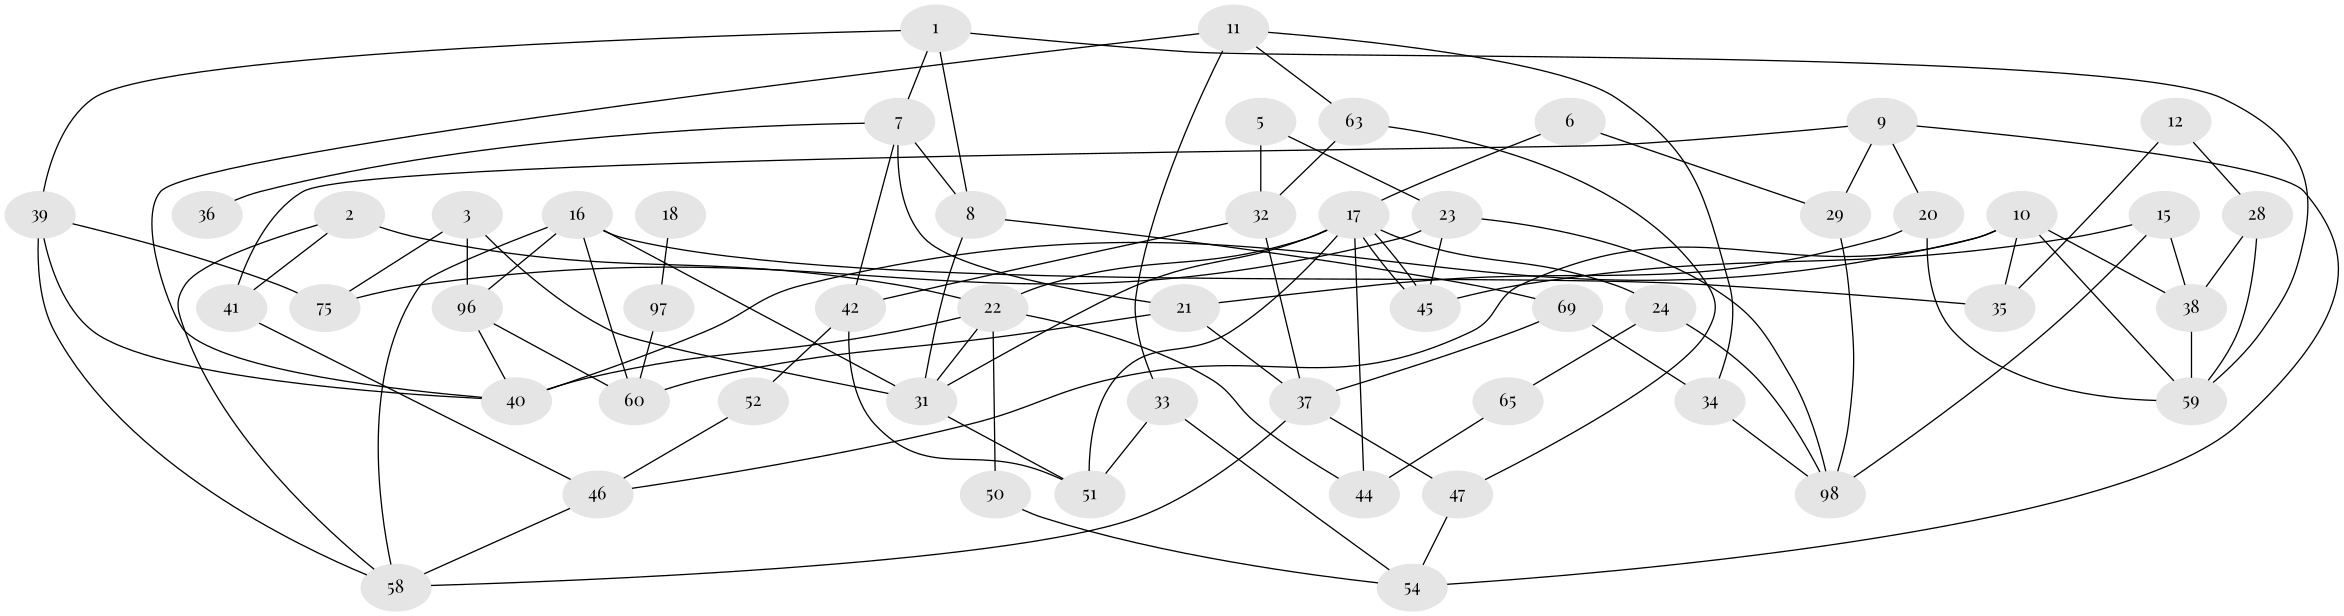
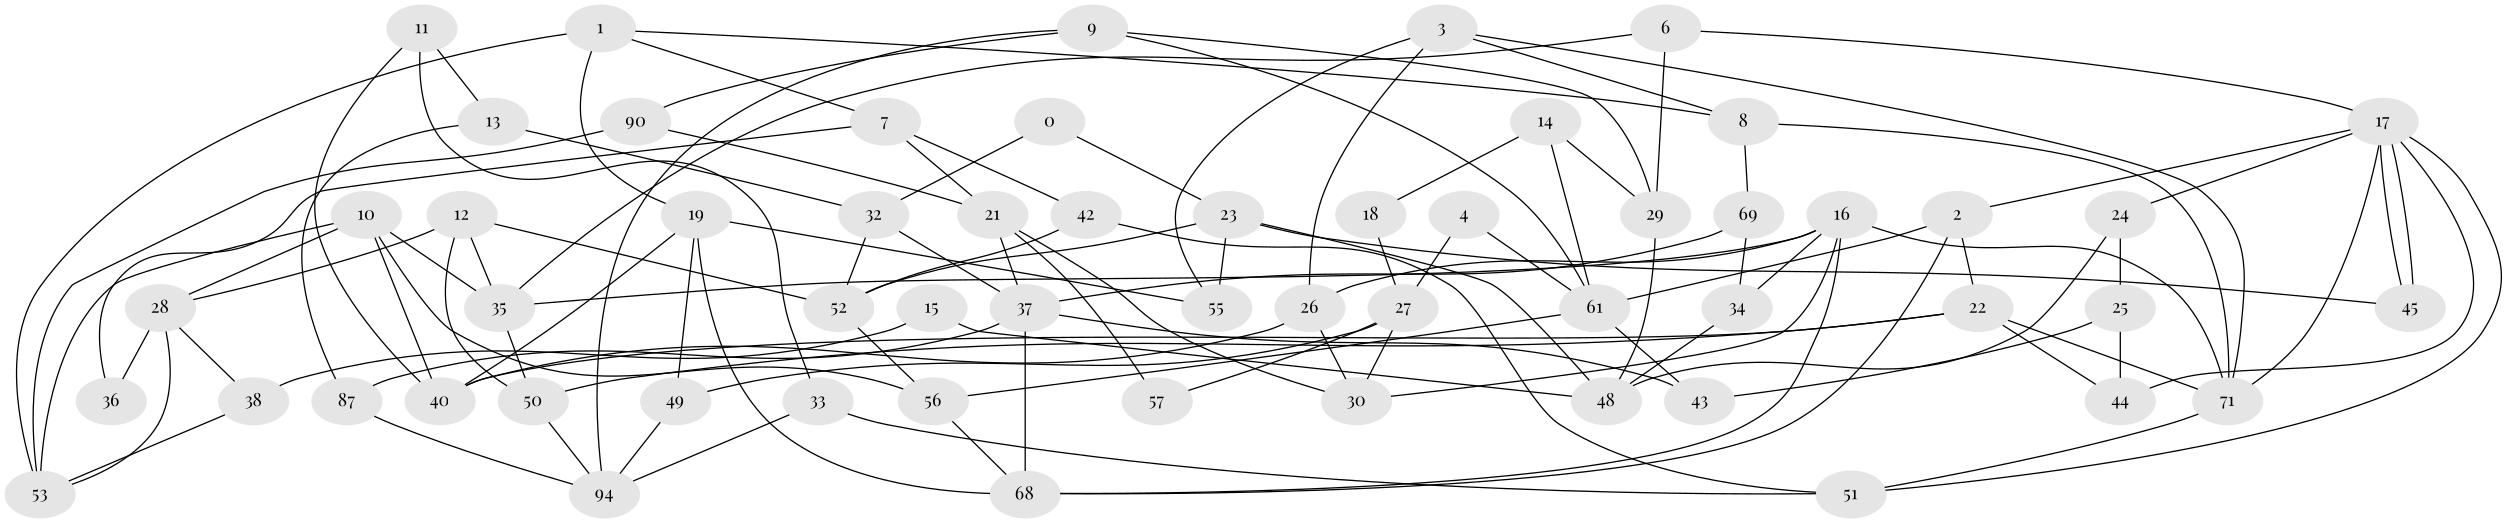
none -> (1018, 63)
(1600, 90) -> (1802, 251)
(1261, 122) -> (1050, 122)
(1354, 122) -> (493, 122)
none -> (1546, 122)
(935, 168) -> (1593, 75)
(40, 215) -> (696, 215)
none -> (1464, 215)
(1929, 215) -> (636, 122)
(1948, 253) -> none
none -> (1021, 255)
(1055, 261) -> (856, 261)
(2107, 262) -> (263, 262)
none -> (658, 263)
(1174, 263) -> (2179, 166)
(232, 308) -> (1595, 308)
(325, 308) -> (1217, 308)
(467, 308) -> (1310, 308)
(659, 308) -> (1403, 308)
none -> (448, 315)
none -> (512, 343)
none -> (136, 355)
(634, 401) -> (1357, 401)
none -> (676, 401)
(922, 401) -> (2228, 401)
none -> (1157, 401)
(1508, 401) -> (2120, 308)
none -> (1700, 401)
(2191, 401) -> (40, 494)
(598, 494) -> (933, 401)
(1458, 494) -> (347, 401)
(1830, 494) -> (1606, 401)
(396, 588) -> (1025, 494)
(1412, 588) -> (605, 494)
